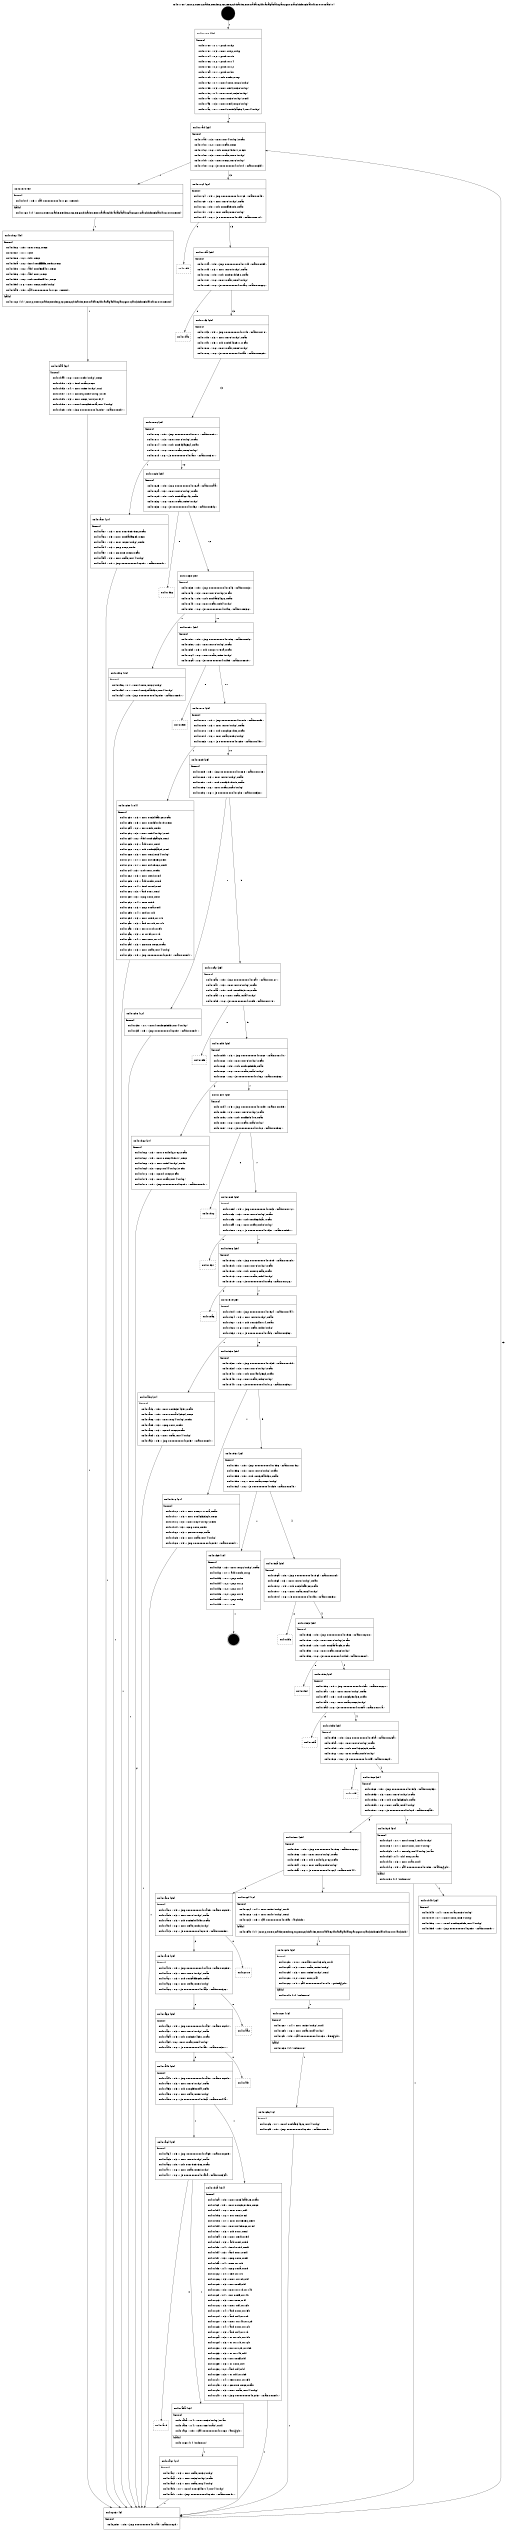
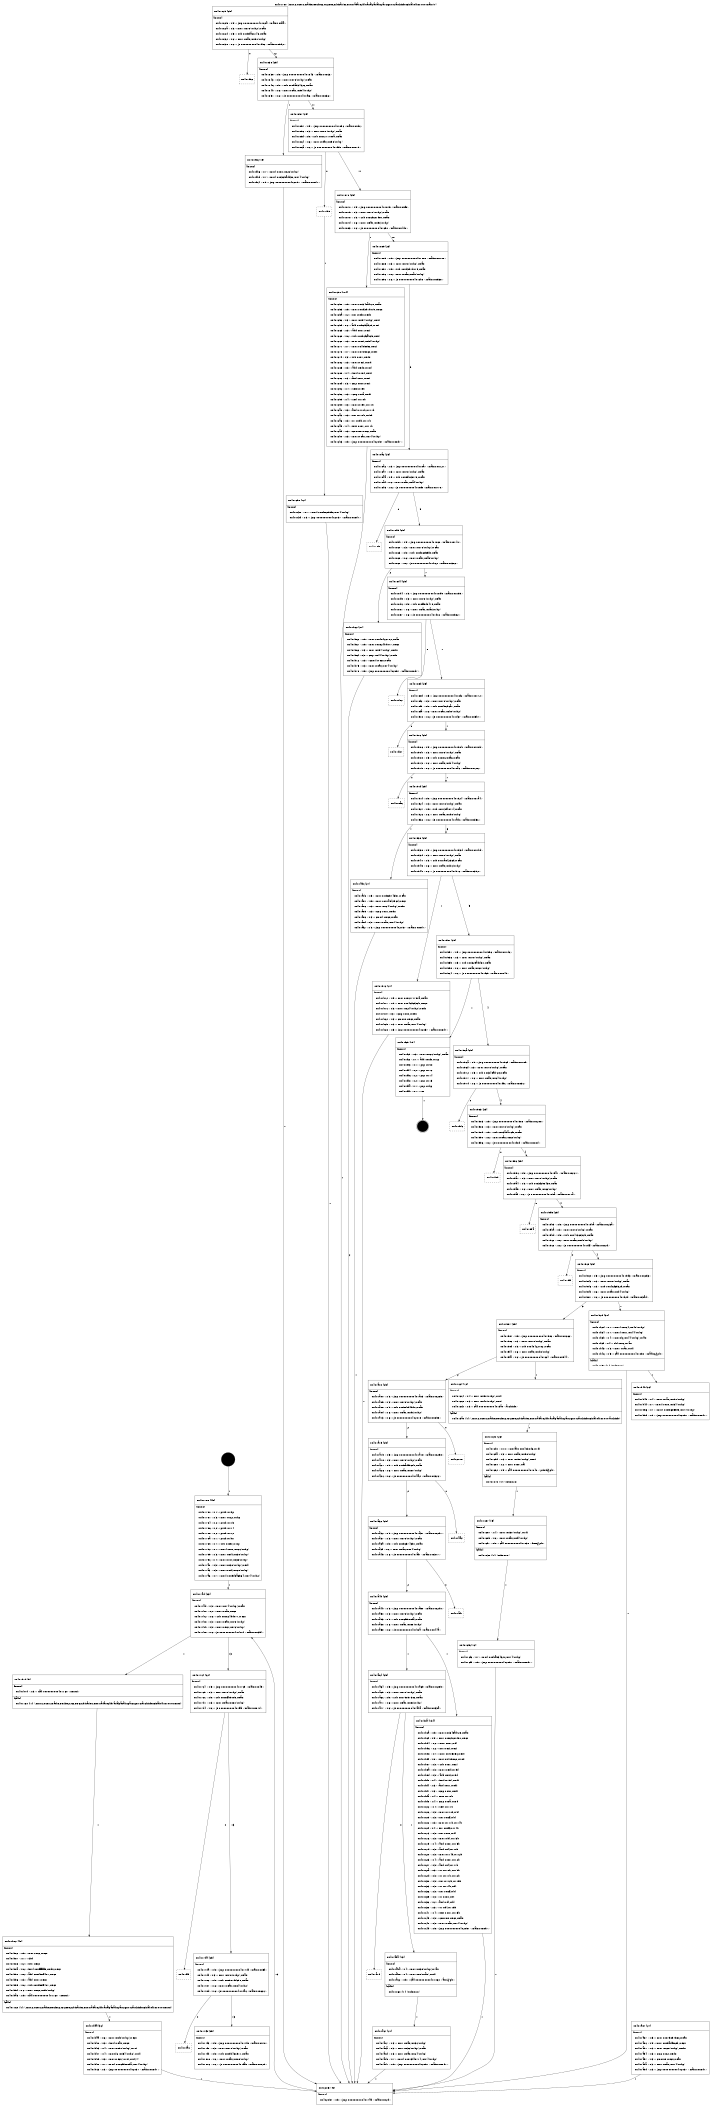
(182, 439) -> none
(209, 905) -> (324, 355)
